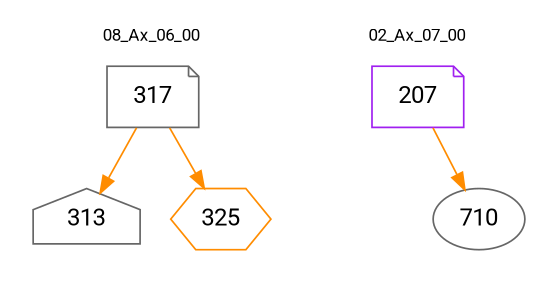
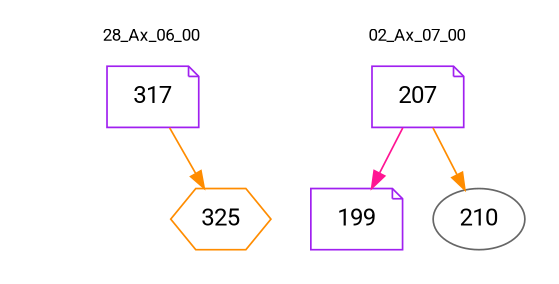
(152, 37) -> (152, 37)
(153, 97) -> (153, 97)
(87, 219) -> none
none -> (357, 219)
(479, 219) -> (479, 219)
